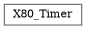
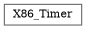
(43, 15) -> (43, 15)
